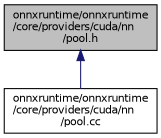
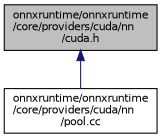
(81, 28) -> (81, 28)
